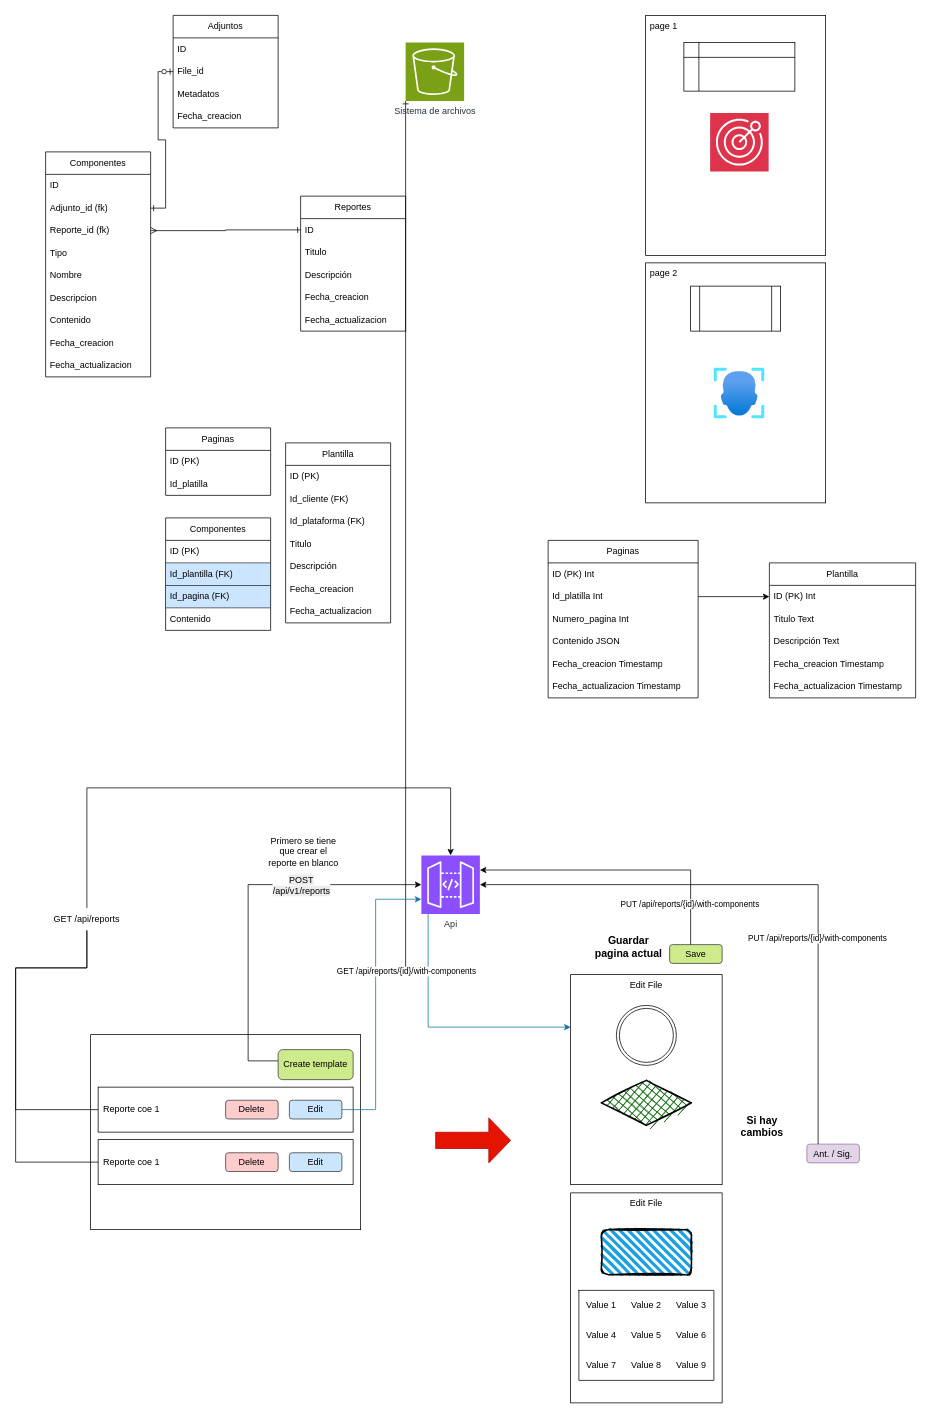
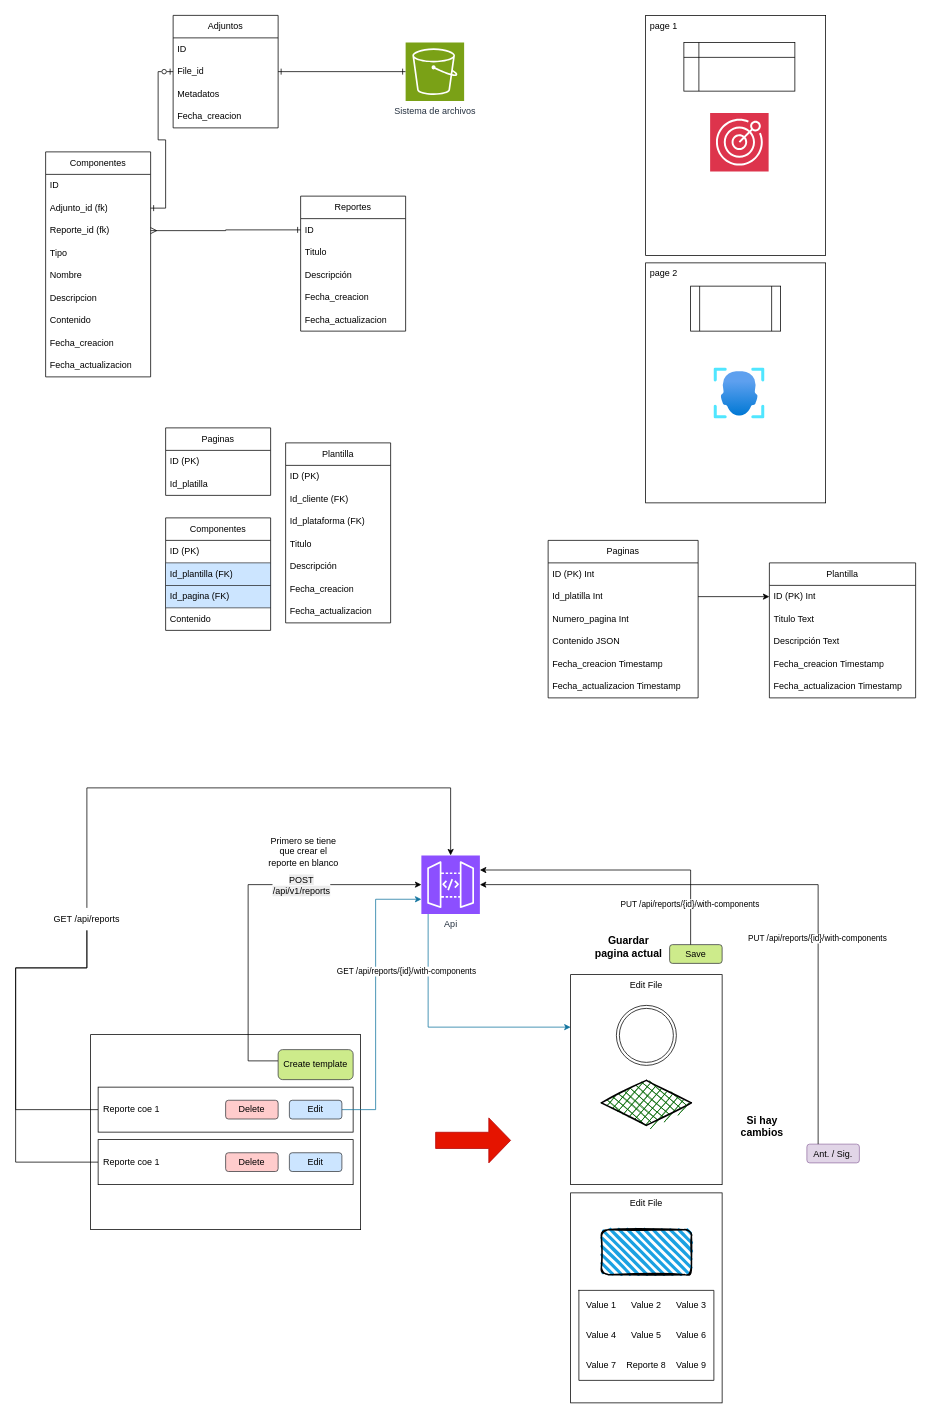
(405, 650) -> (342, 72)
(646, 1365) -> (646, 1365)
